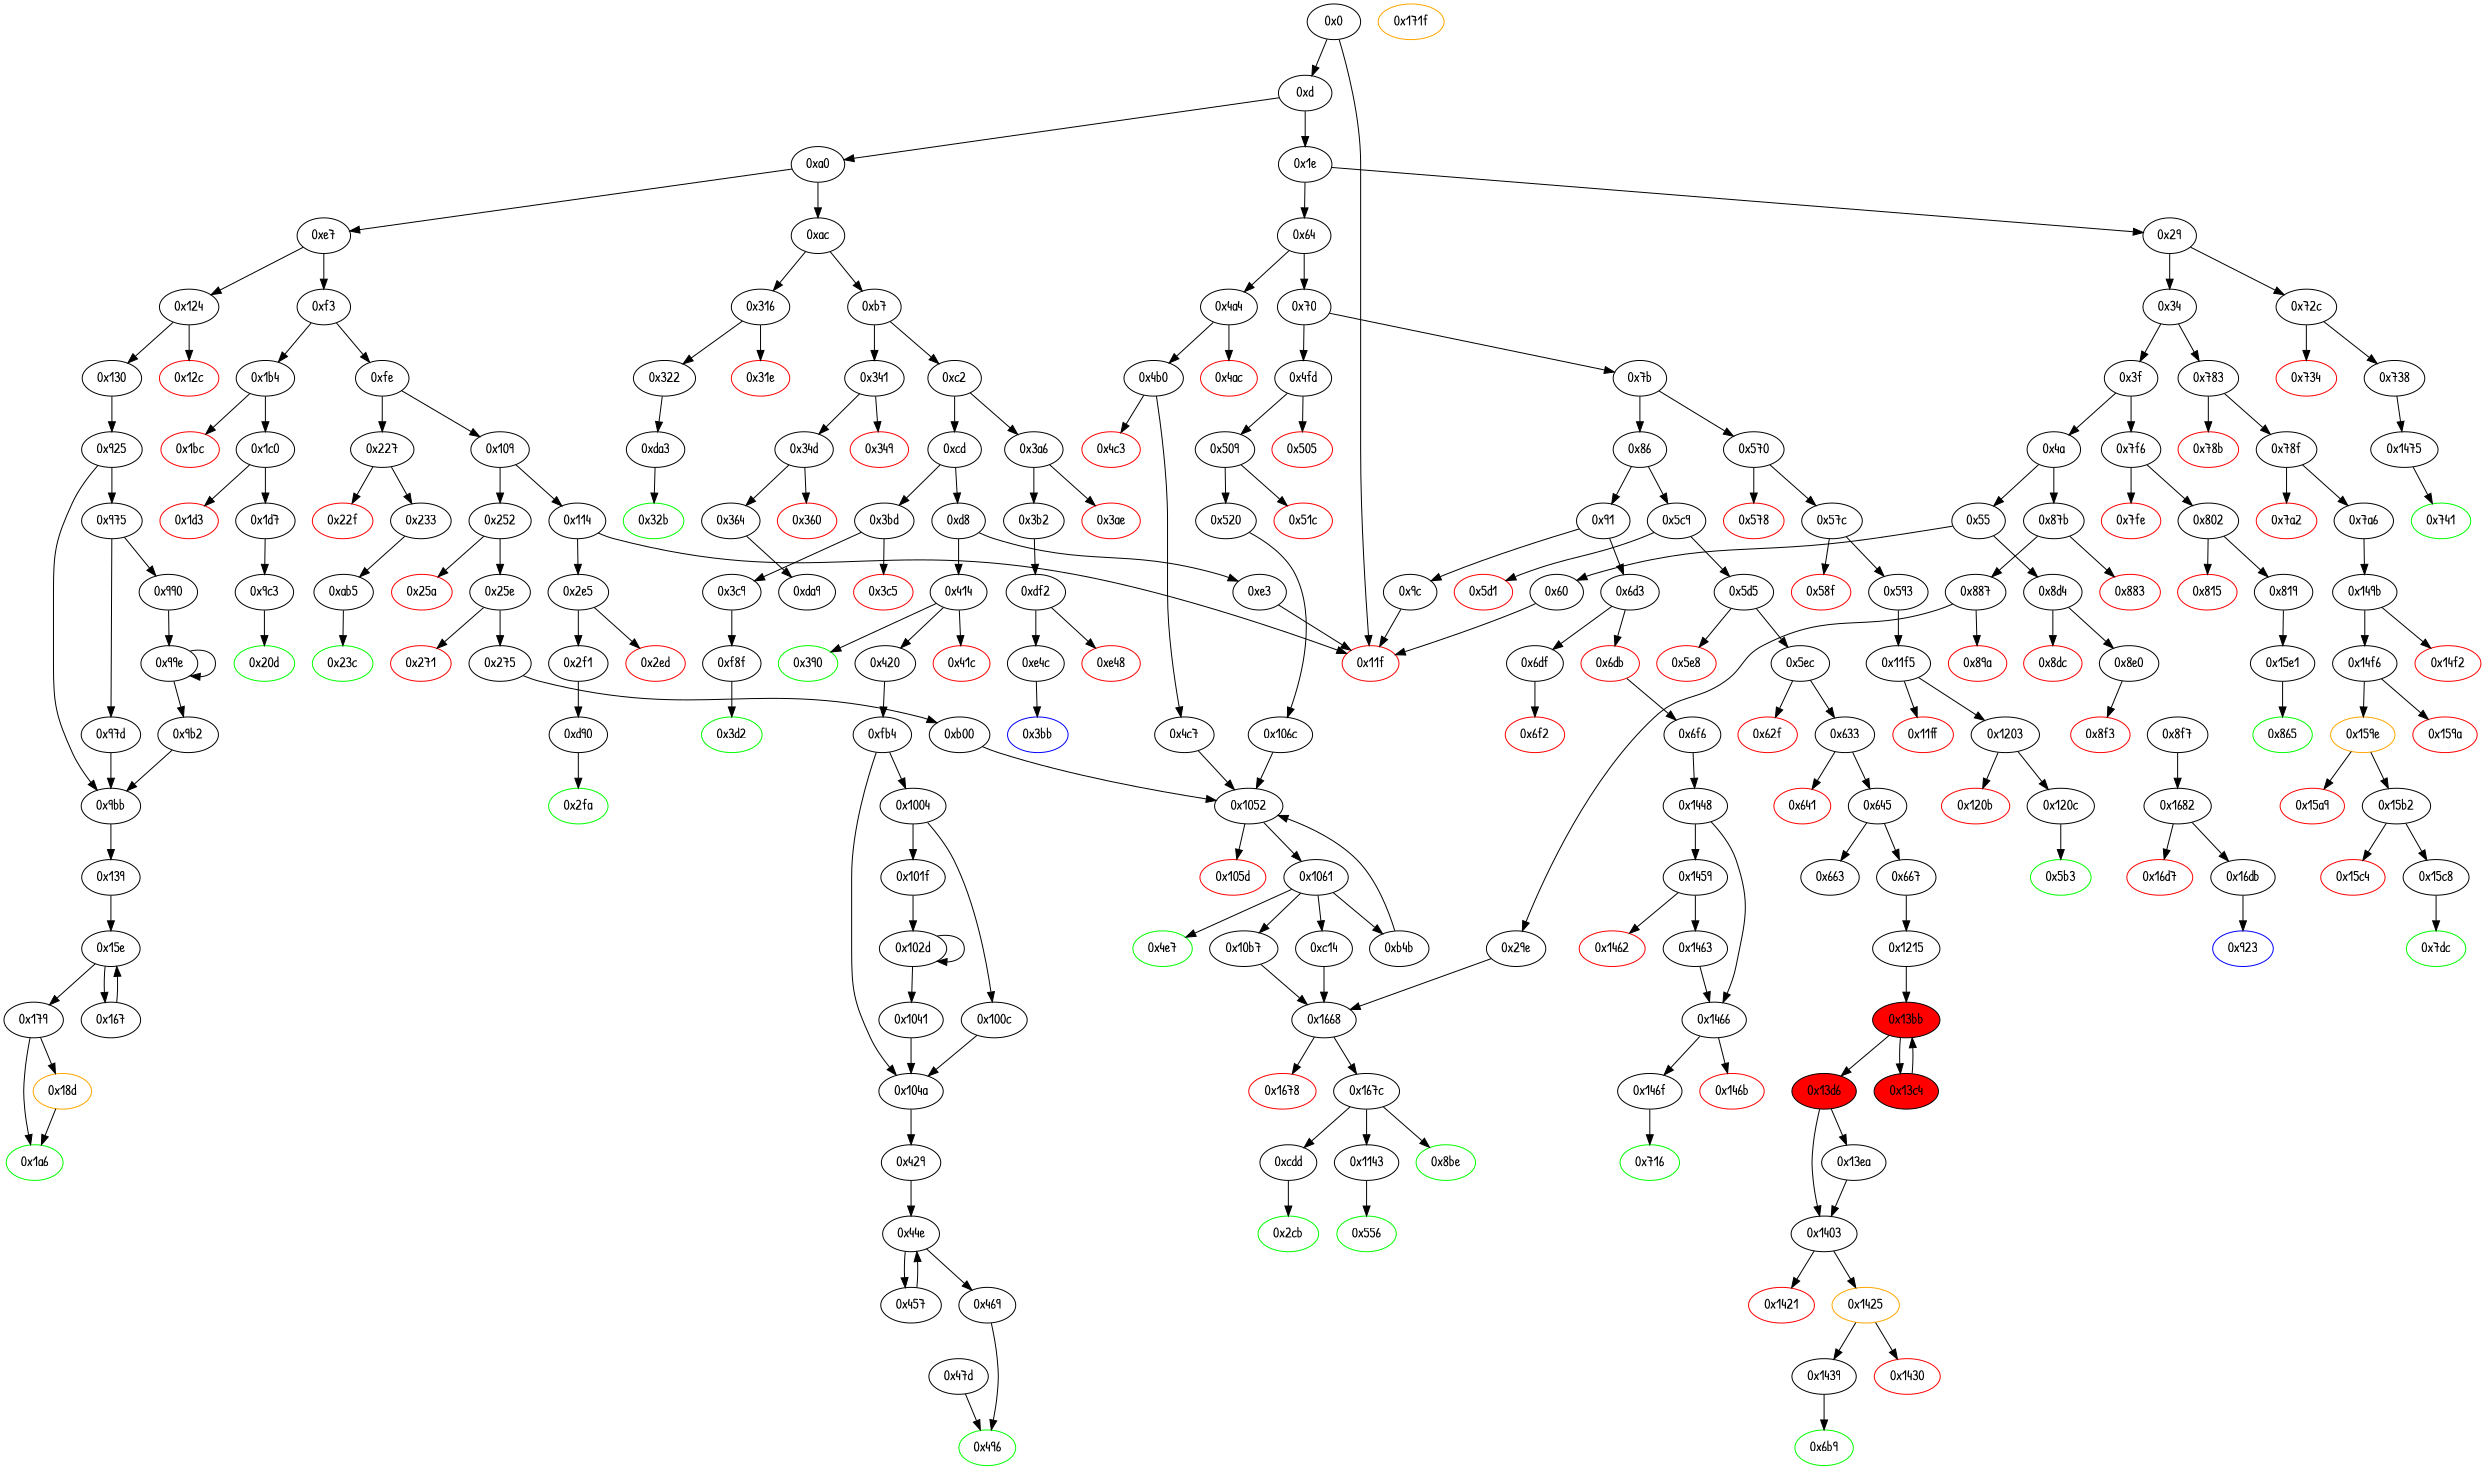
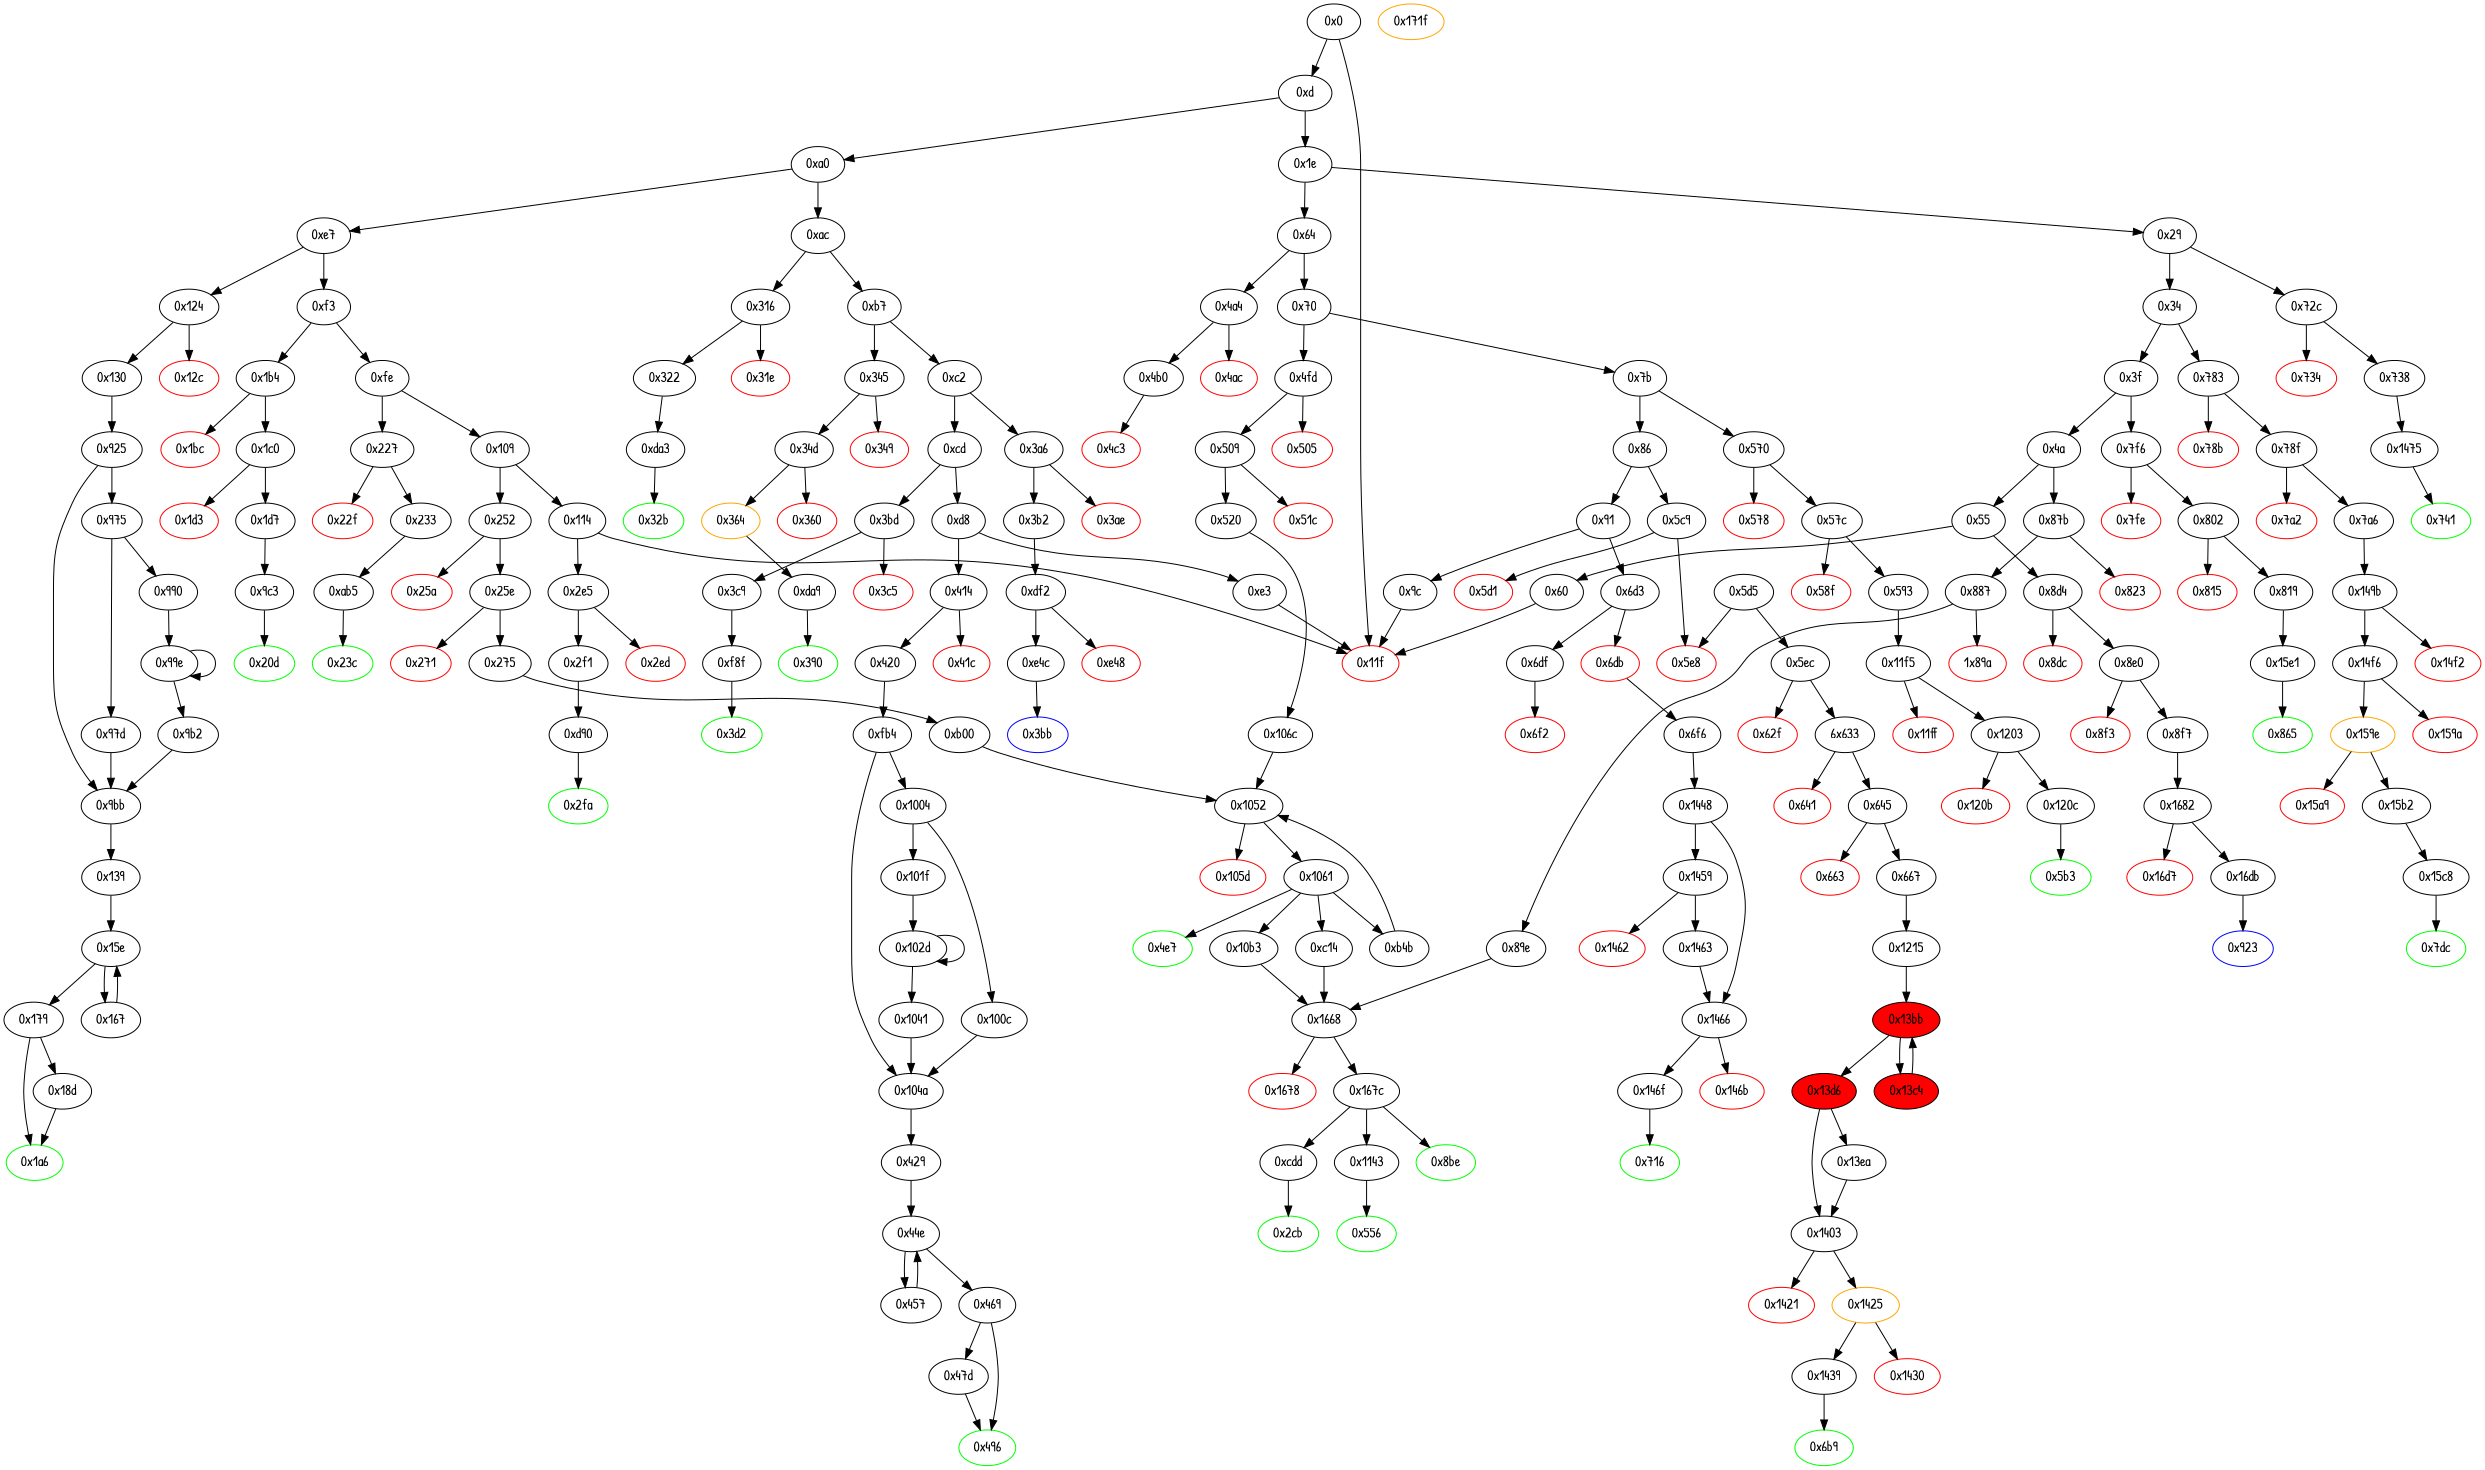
(874, 378) -> (874, 378)
(731, 521) -> (731, 521)
(1711, 558) -> (1681, 587)
(2130, 592) -> (2130, 592)
(888, 626) -> (807, 623)
(1978, 663) -> (1978, 663)
none -> (2150, 695)
(1184, 735) -> none
(1845, 735) -> (1845, 735)
(1830, 877) -> (1830, 877)
(2353, 877) -> none
(1244, 949) -> (1244, 949)
(1516, 949) -> (1516, 949)
(62, 1091) -> (62, 1091)
none -> (975, 1336)
